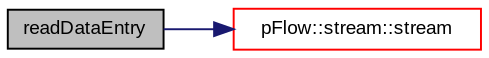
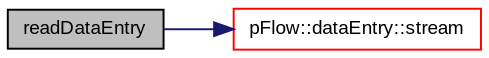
(357, 29) -> (357, 29)
